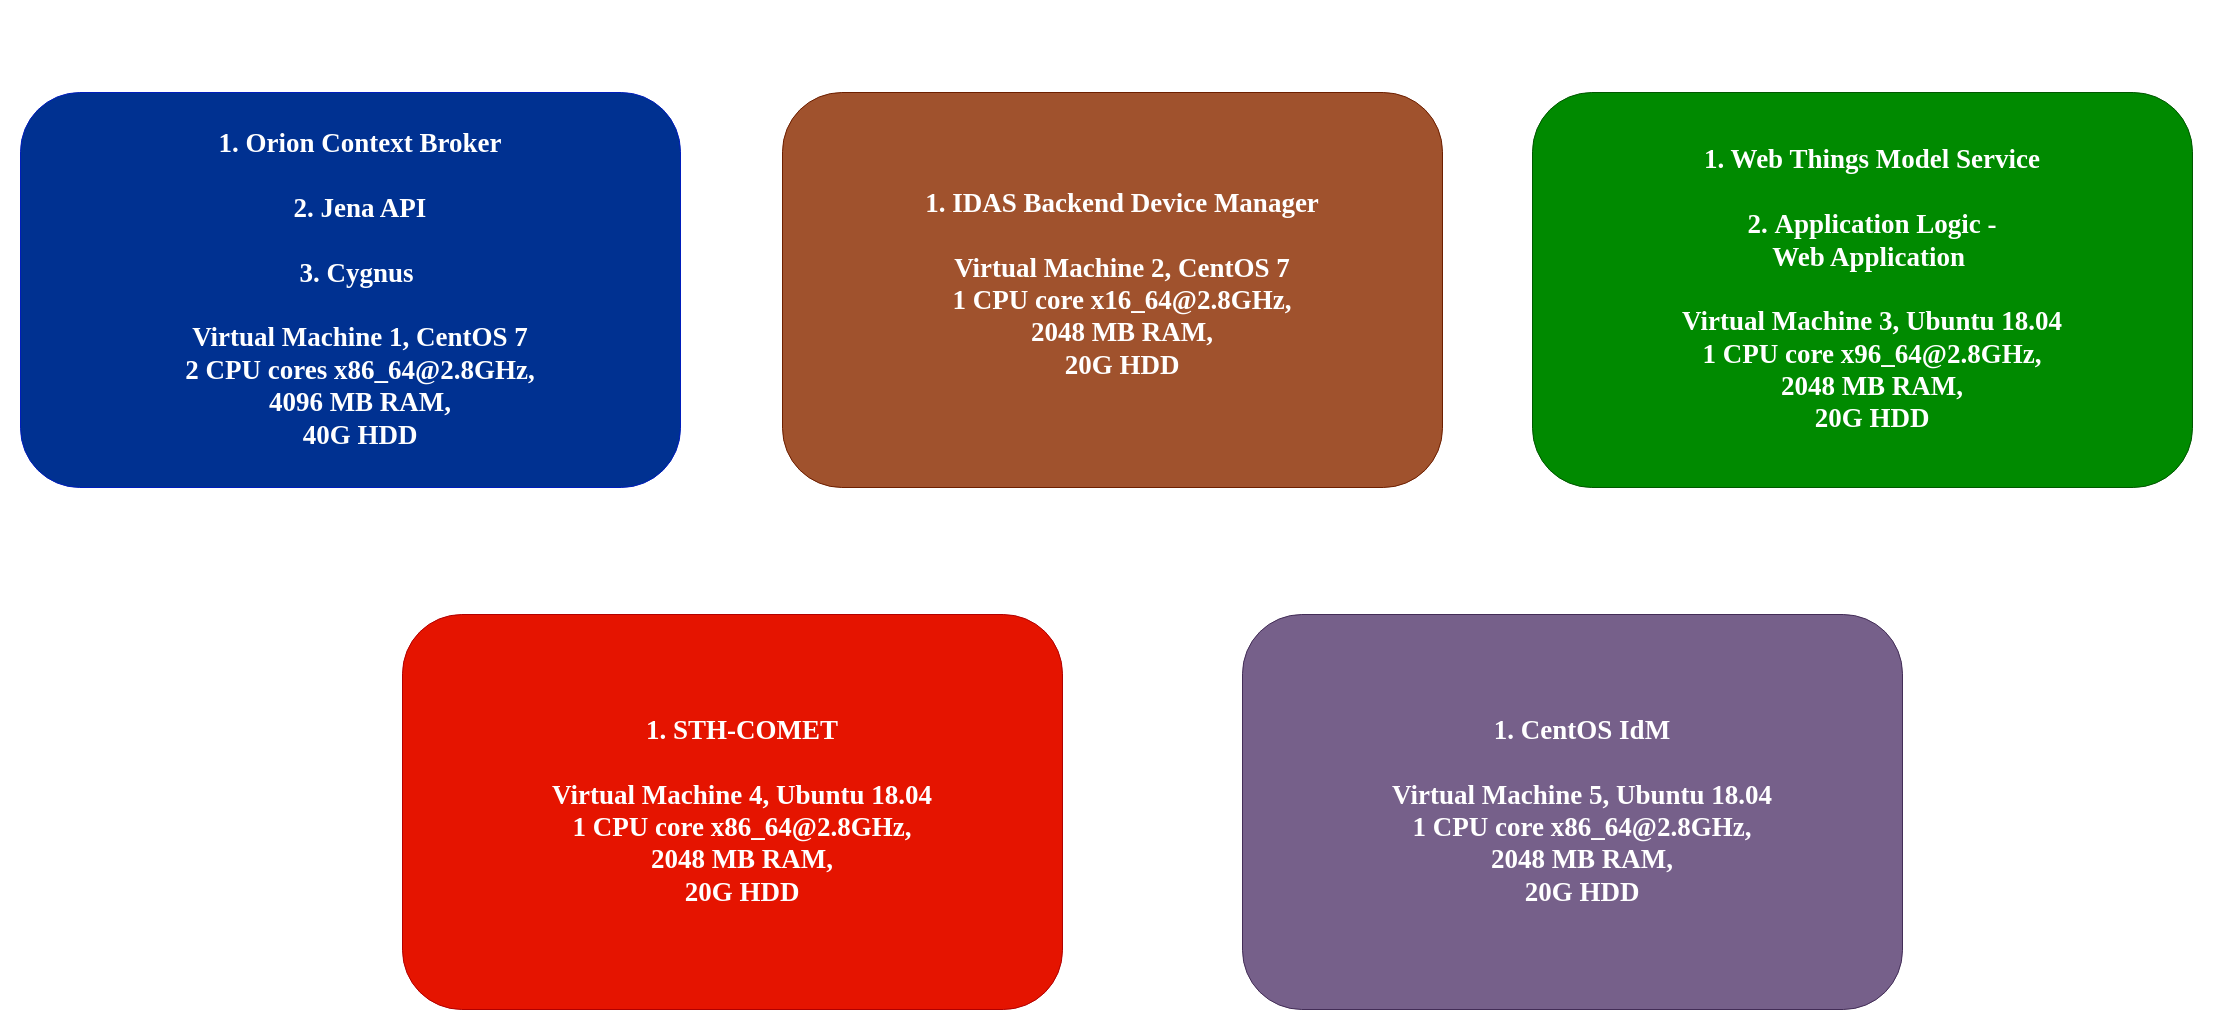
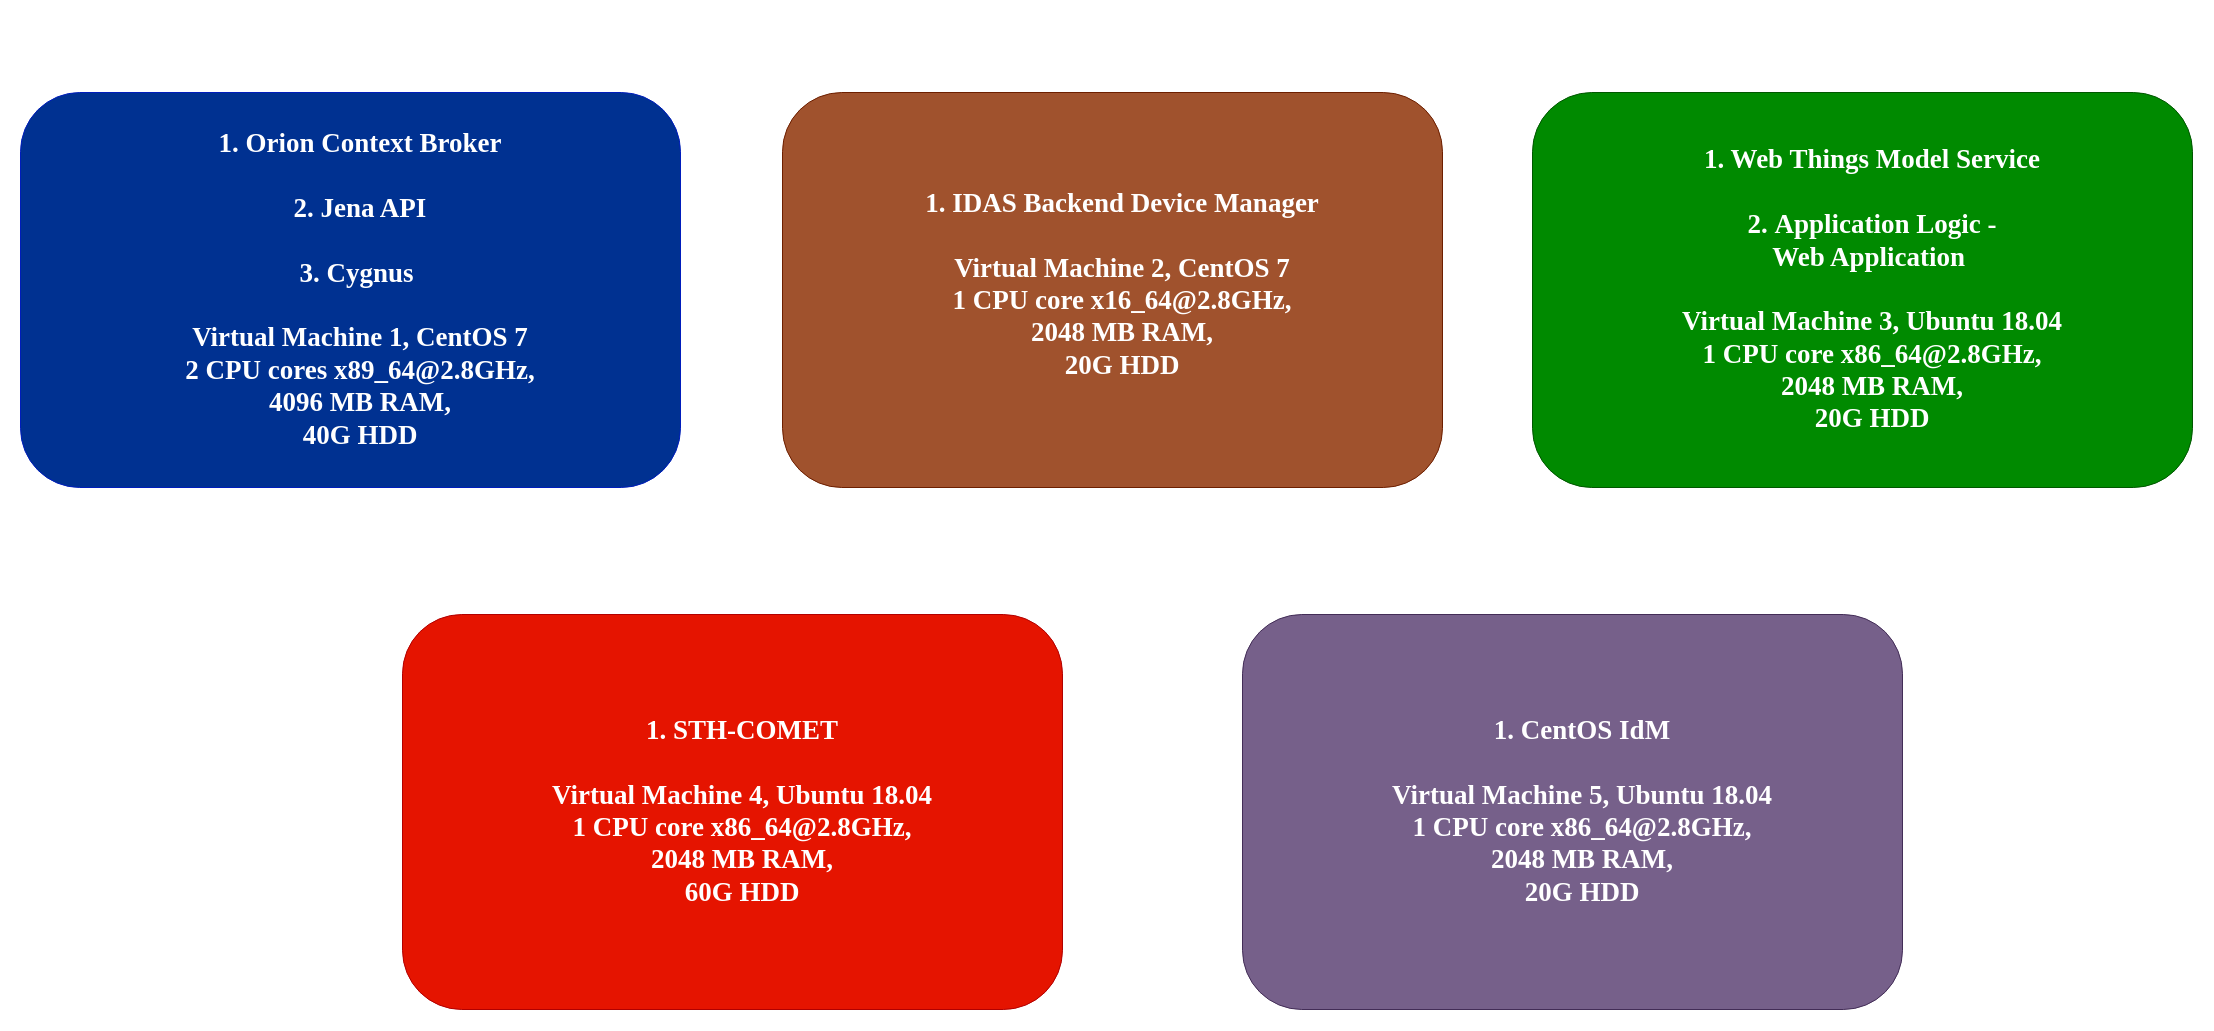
(361, 241) -> (361, 241)
(1873, 241) -> (1873, 241)
(743, 763) -> (743, 763)
